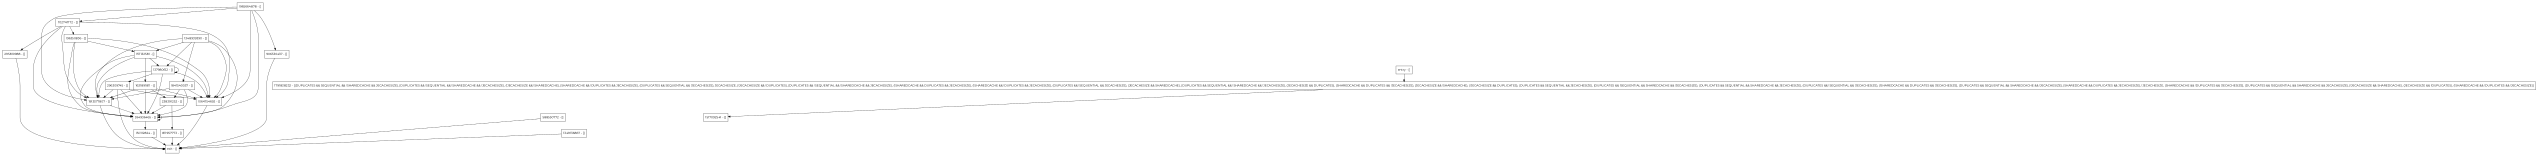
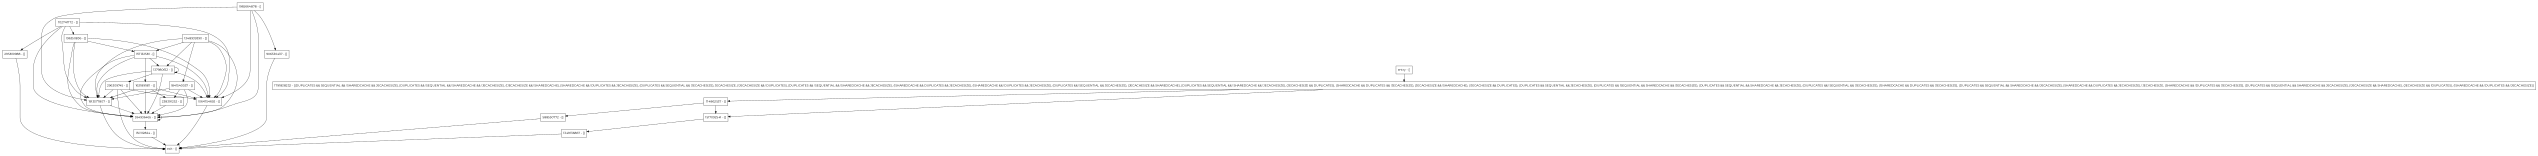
(159, 15) -> none
none -> (716, 102)
none -> (646, 125)
(172, 133) -> none
